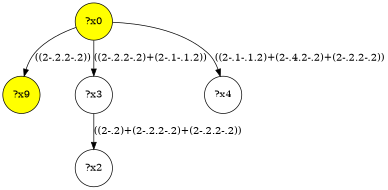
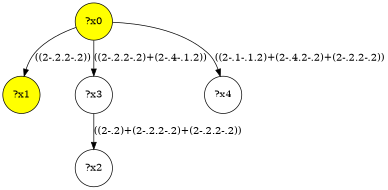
(150, 58) -> (150, 58)
(21, 95) -> (21, 95)
